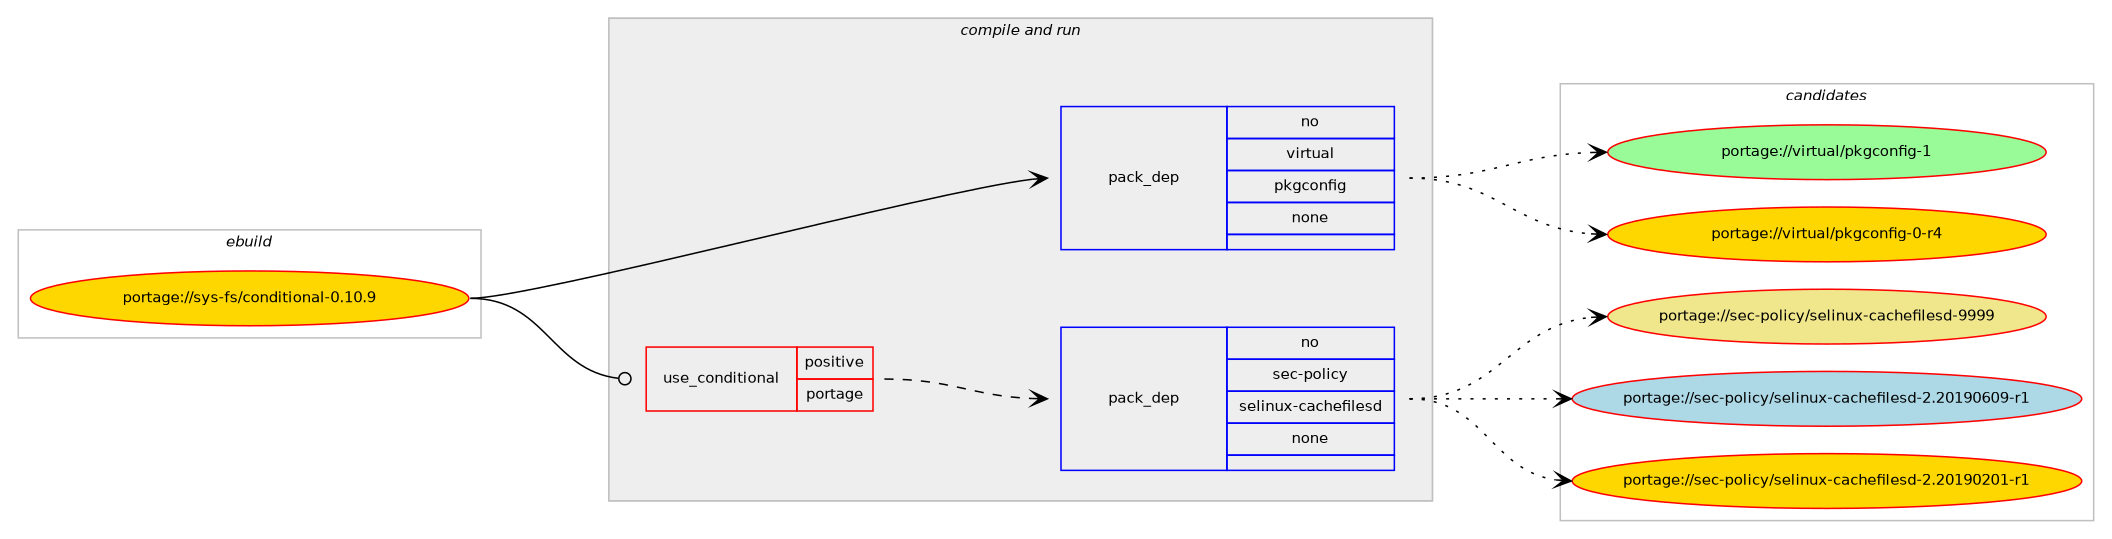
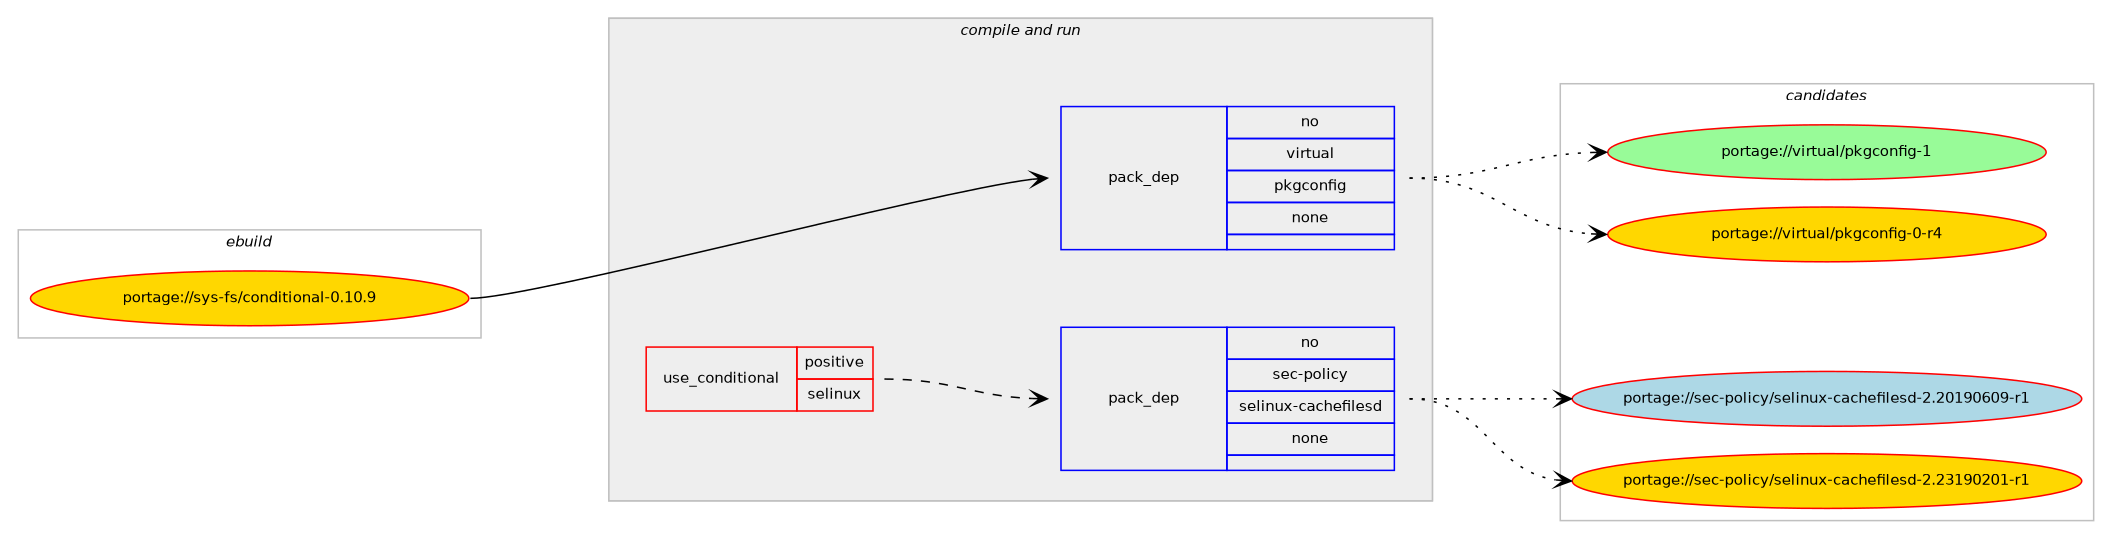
(1827, 317) -> none
(546, 334) -> none
(835, 394) -> (835, 394)
(1827, 481) -> (1827, 481)
